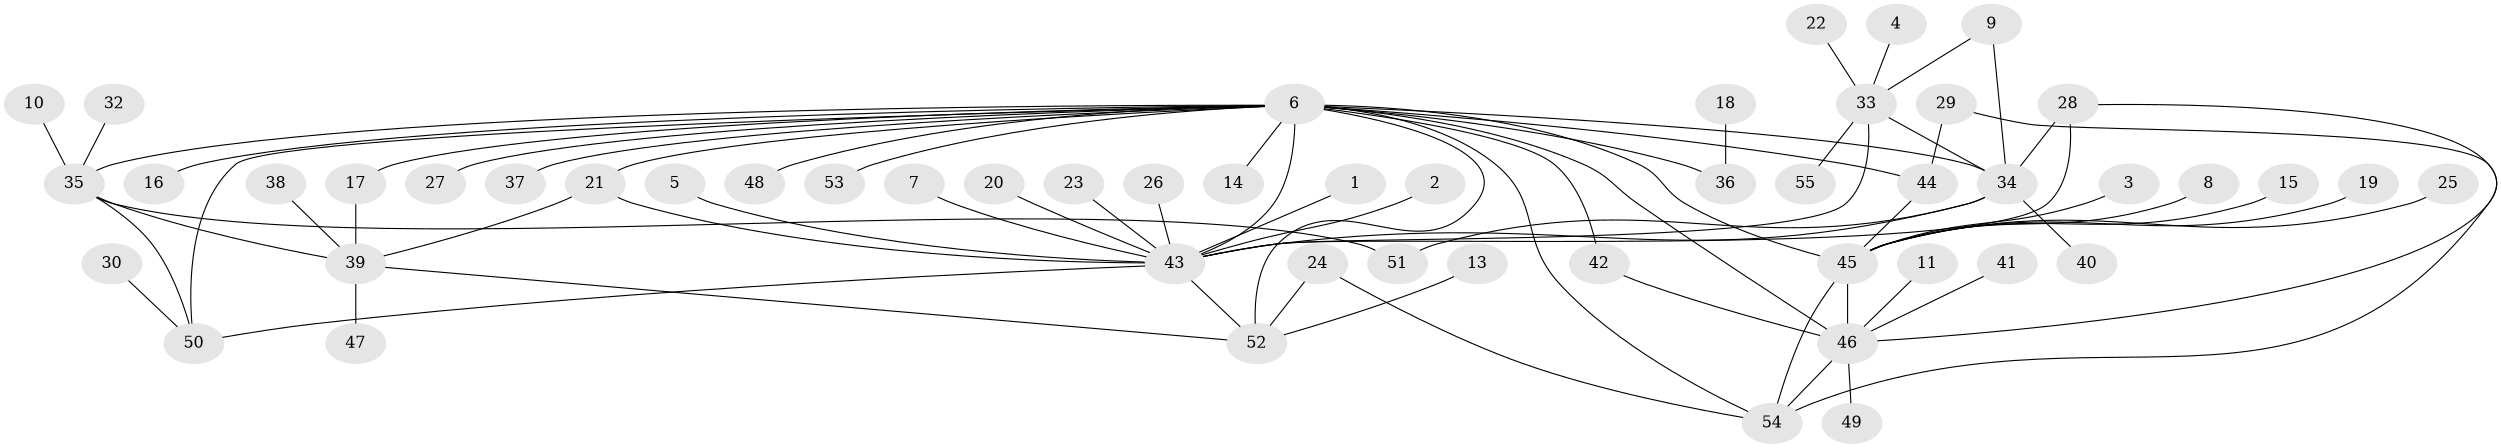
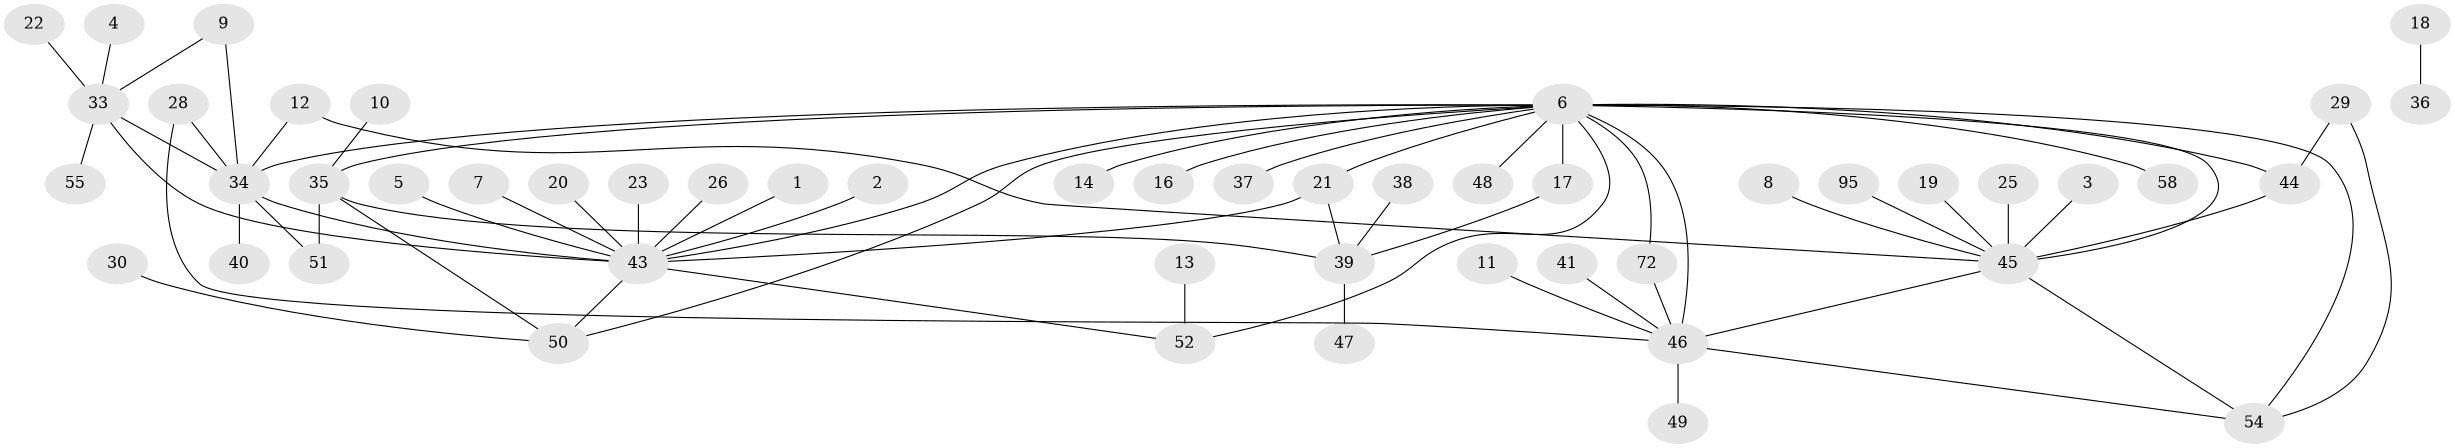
(114, 104) -> none
none -> (300, 104)
(1515, 130) -> none
(436, 184) -> none
(835, 184) -> (2168, 184)
(2289, 184) -> (1849, 184)
(1856, 235) -> none
(1318, 264) -> none
(1599, 264) -> (1647, 264)
(806, 304) -> none
